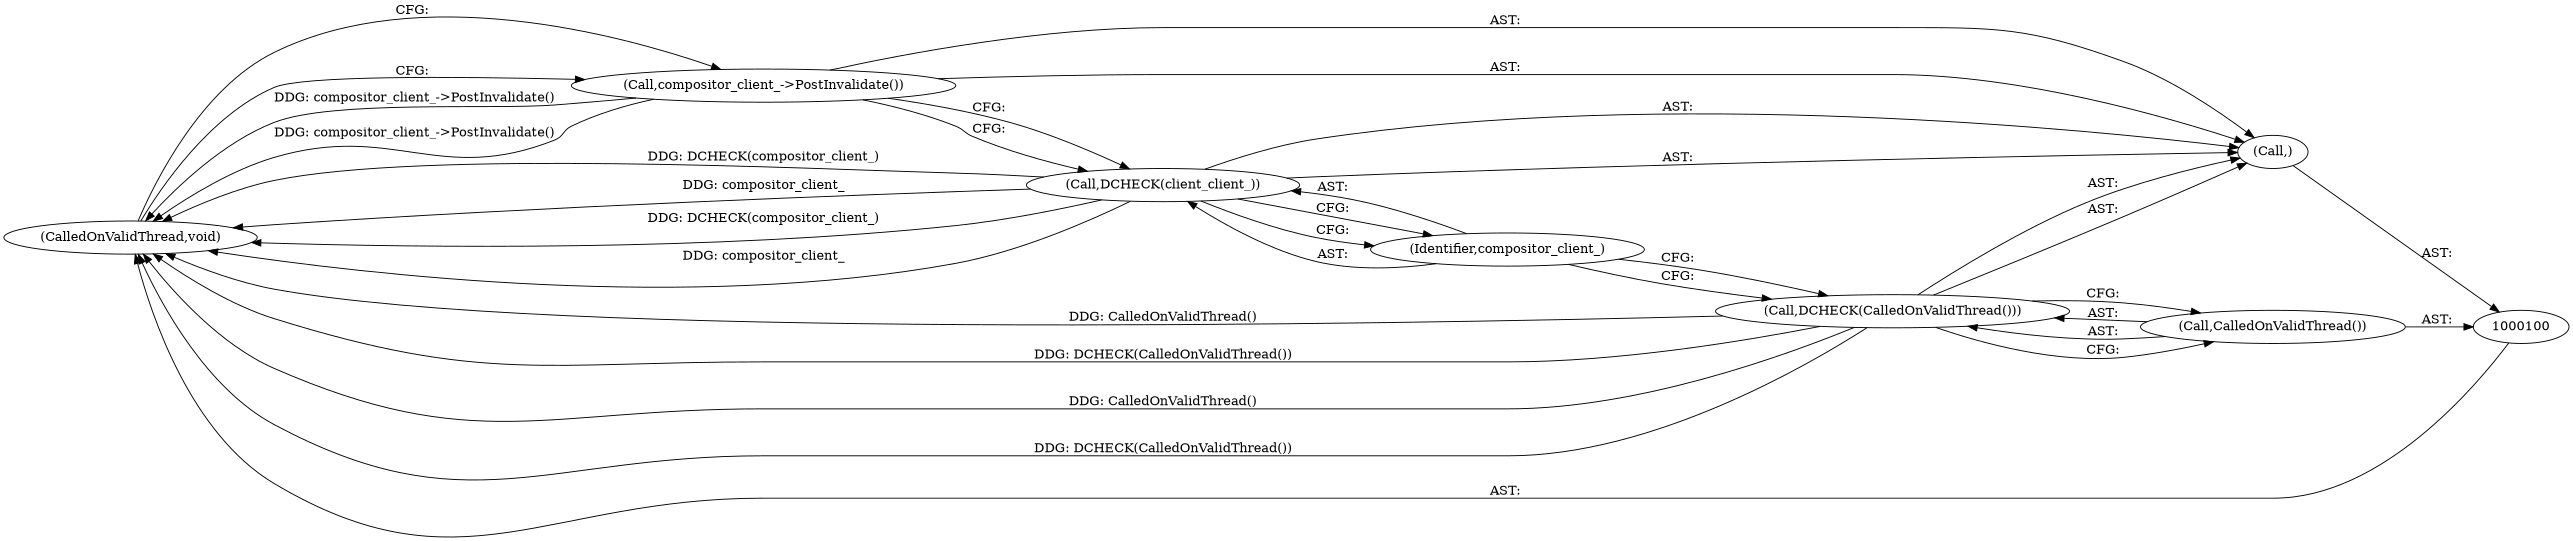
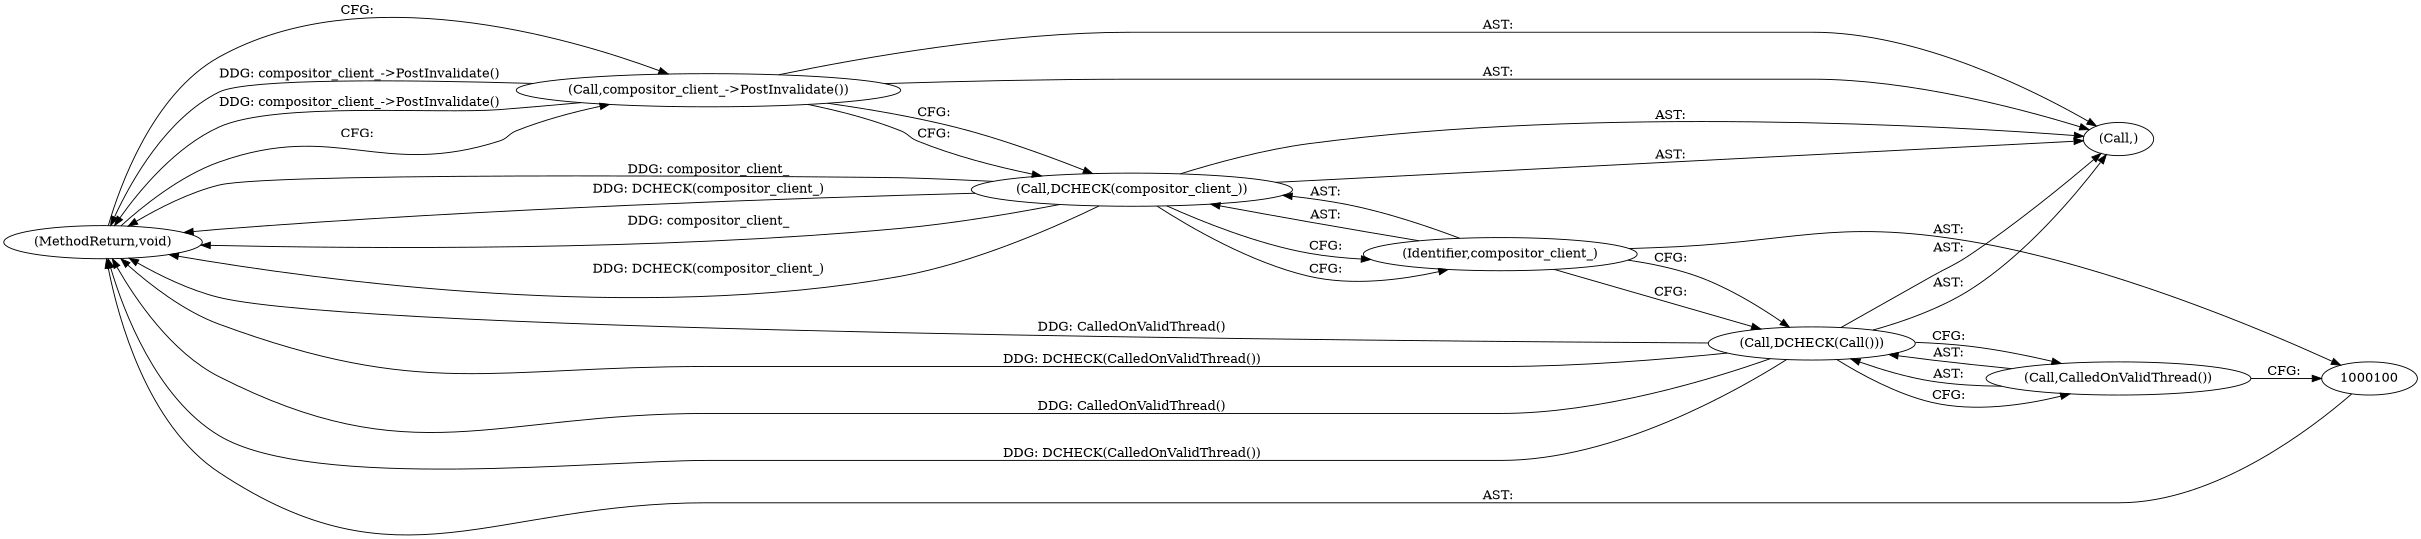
(1163, 185) -> (1132, 190)
(2392, 236) -> (1972, 242)
(131, 238) -> (103, 242)
(1893, 311) -> (1812, 343)
(2439, 320) -> (2286, 372)
